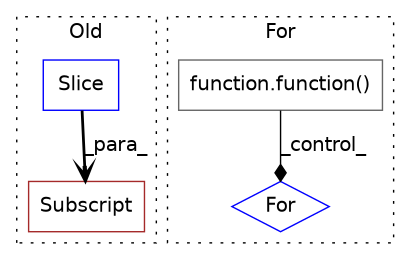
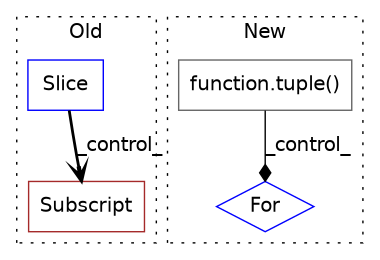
(281, 33) -> (265, 33)
(281, 85) -> (265, 85)
(116, 146) -> (119, 146)
